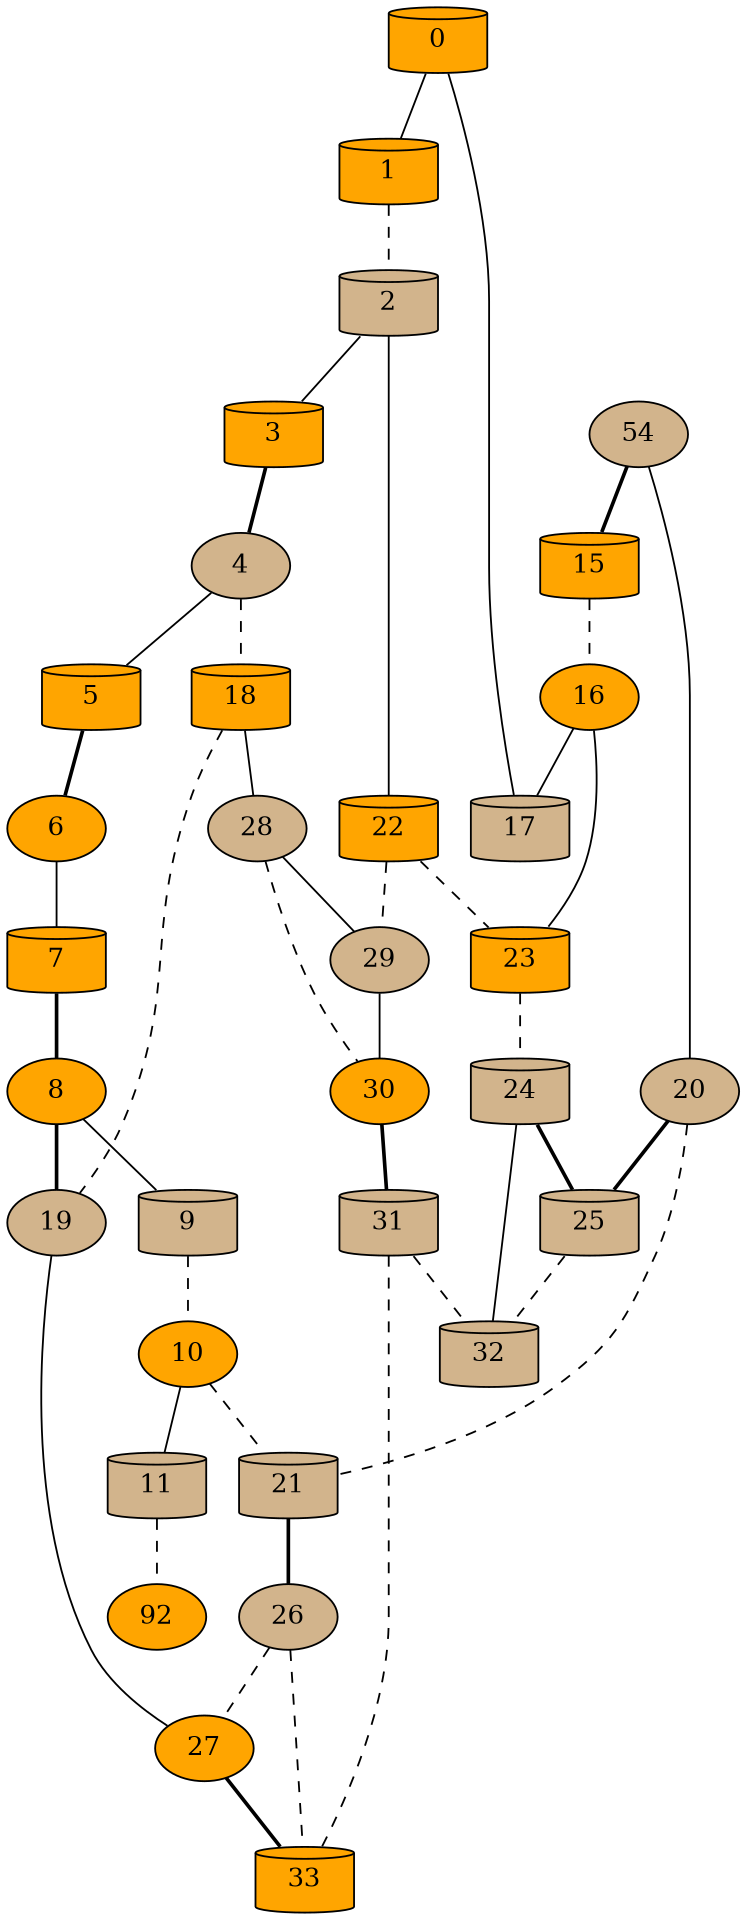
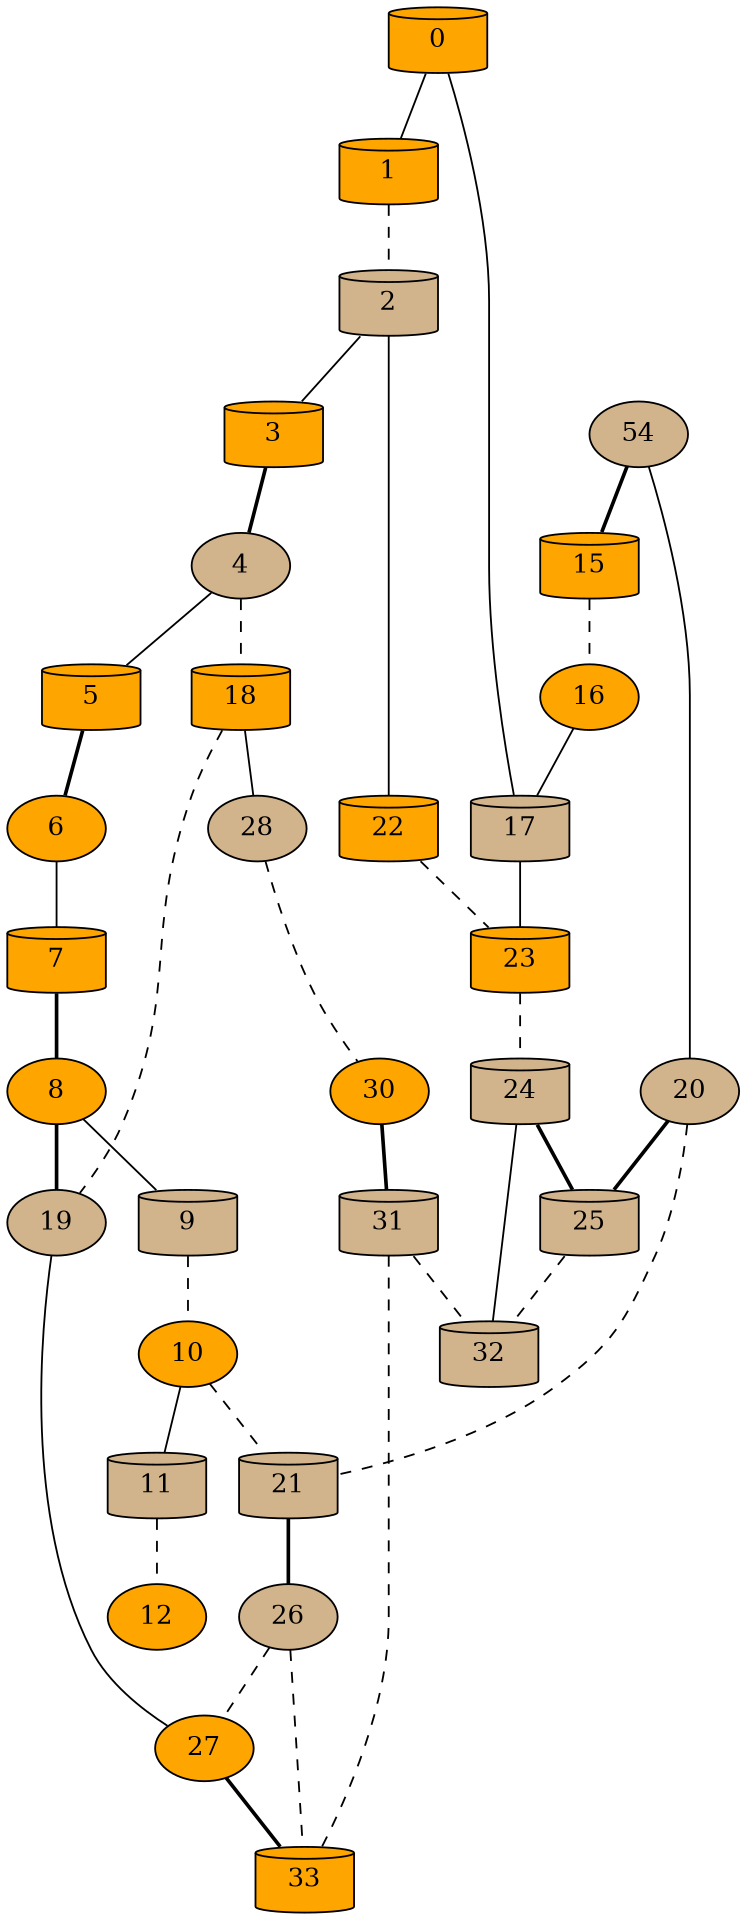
(592, 834) -> (520, 894)
(380, 960) -> none
(157, 1617) -> (157, 1617)
